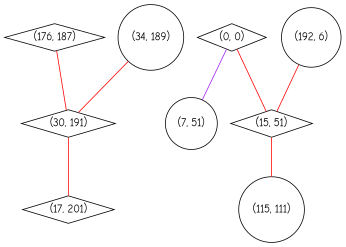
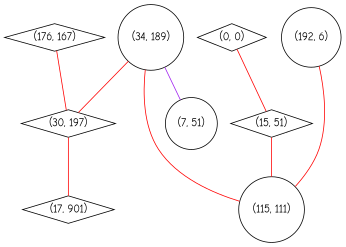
(55, 37) -> (55, 37)
(214, 75) -> (173, 84)
(288, 88) -> (323, 130)
(68, 124) -> (68, 124)
none -> (163, 156)
(68, 210) -> (68, 210)
